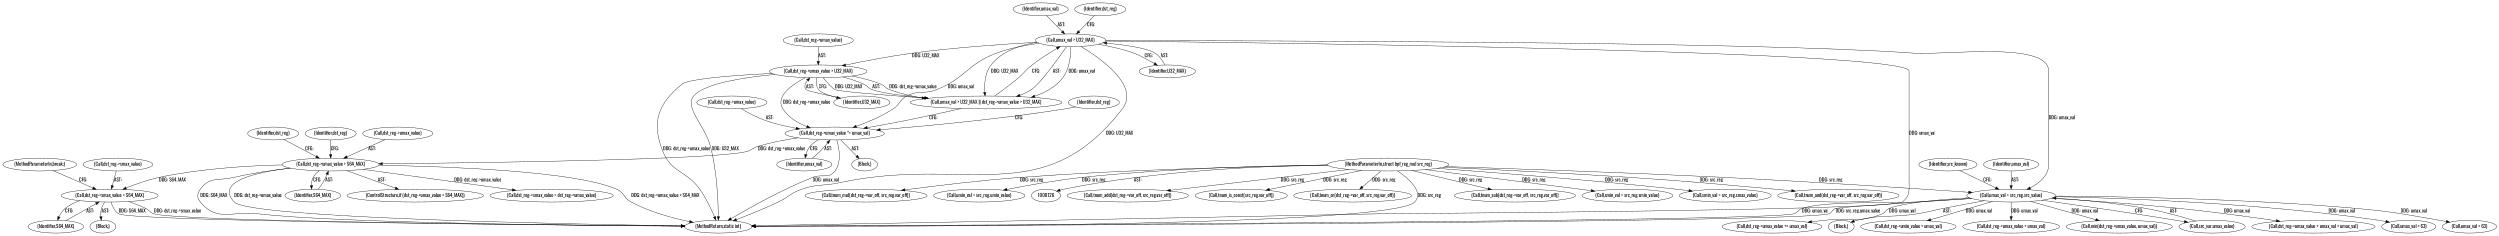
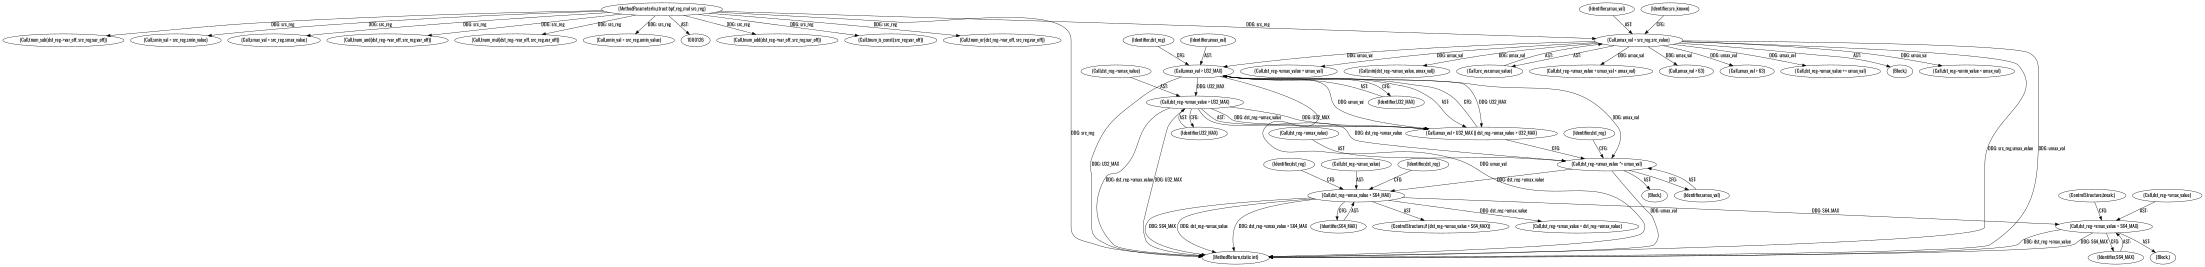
(1643, 44) -> (1411, 49)
(40, 165) -> (2092, 196)
(1725, 196) -> (274, 40)
(2140, 211) -> (1578, 56)
